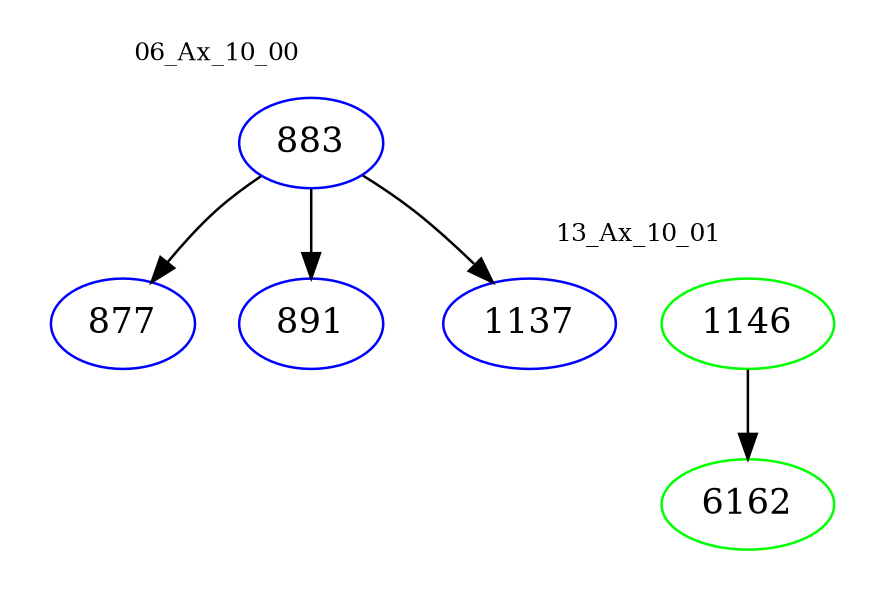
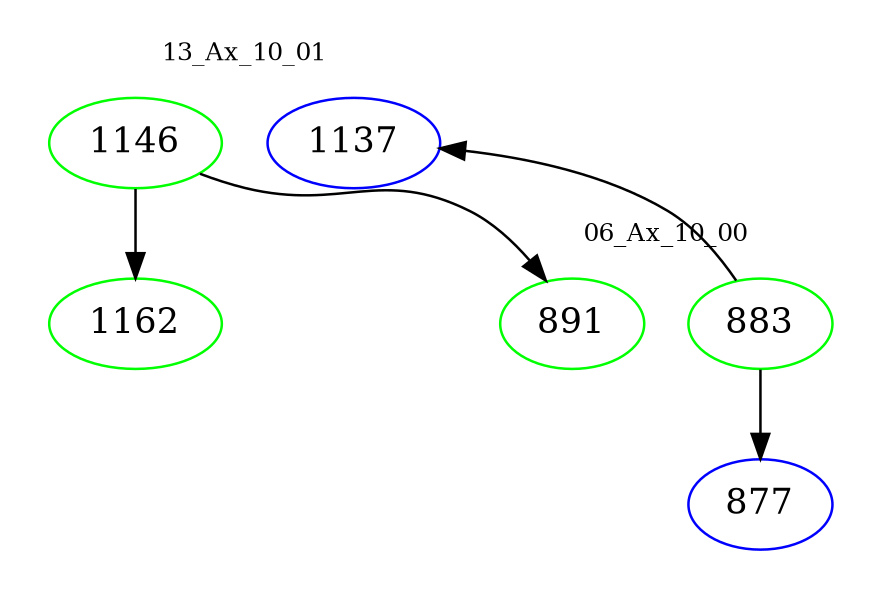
(311, 143) -> (760, 324)
(311, 221) -> (374, 191)
(311, 324) -> (572, 324)
(748, 504) -> (136, 324)
